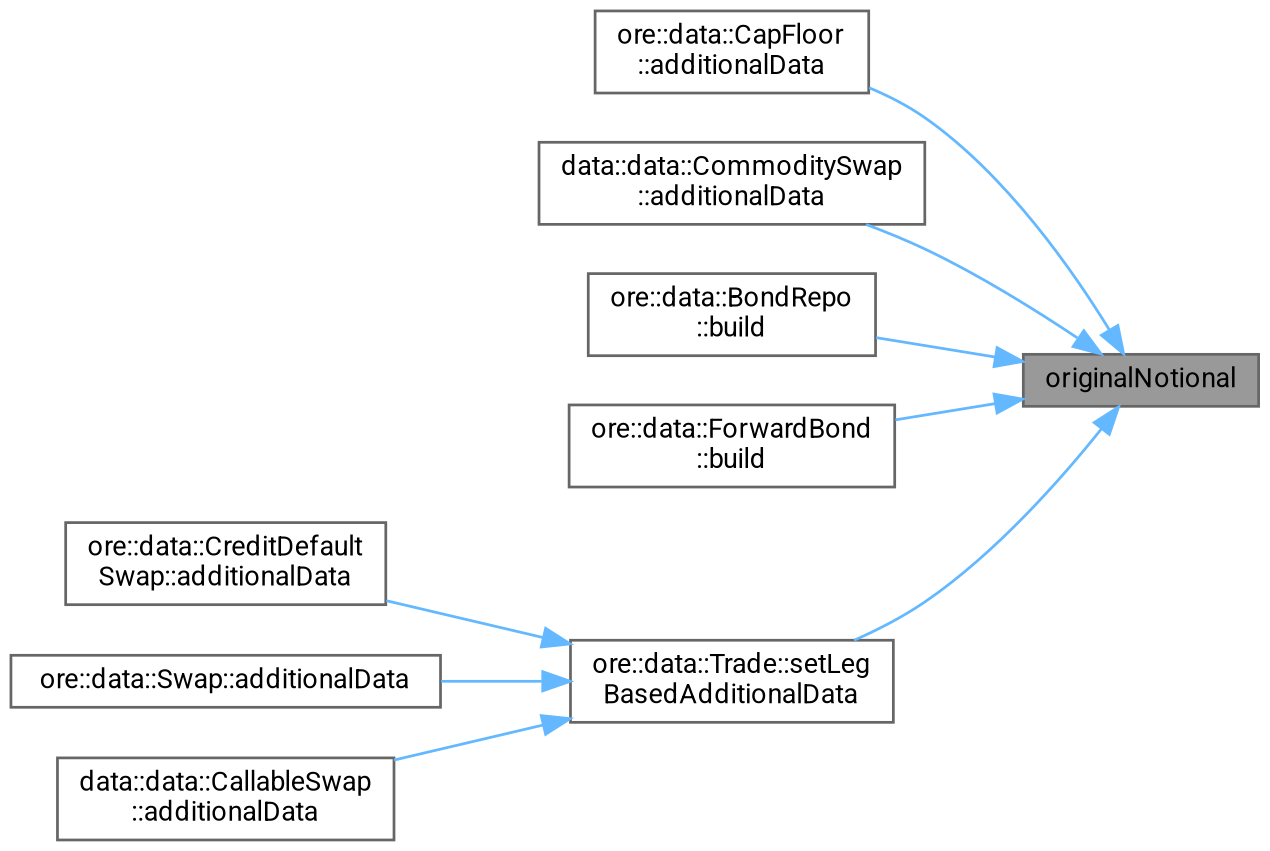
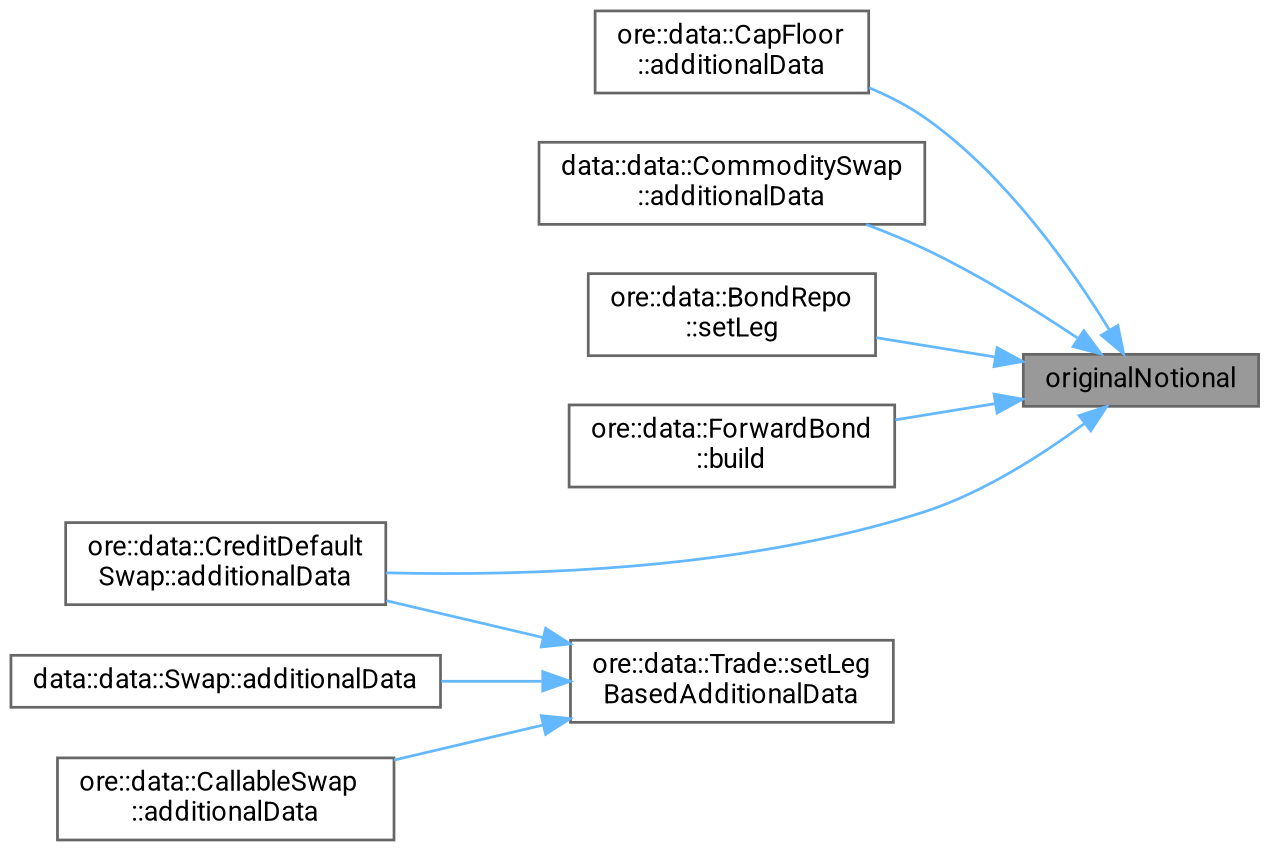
(732, 315) -> (732, 315)
(990, 549) -> (749, 552)
(226, 681) -> (226, 681)
(226, 799) -> (226, 799)
